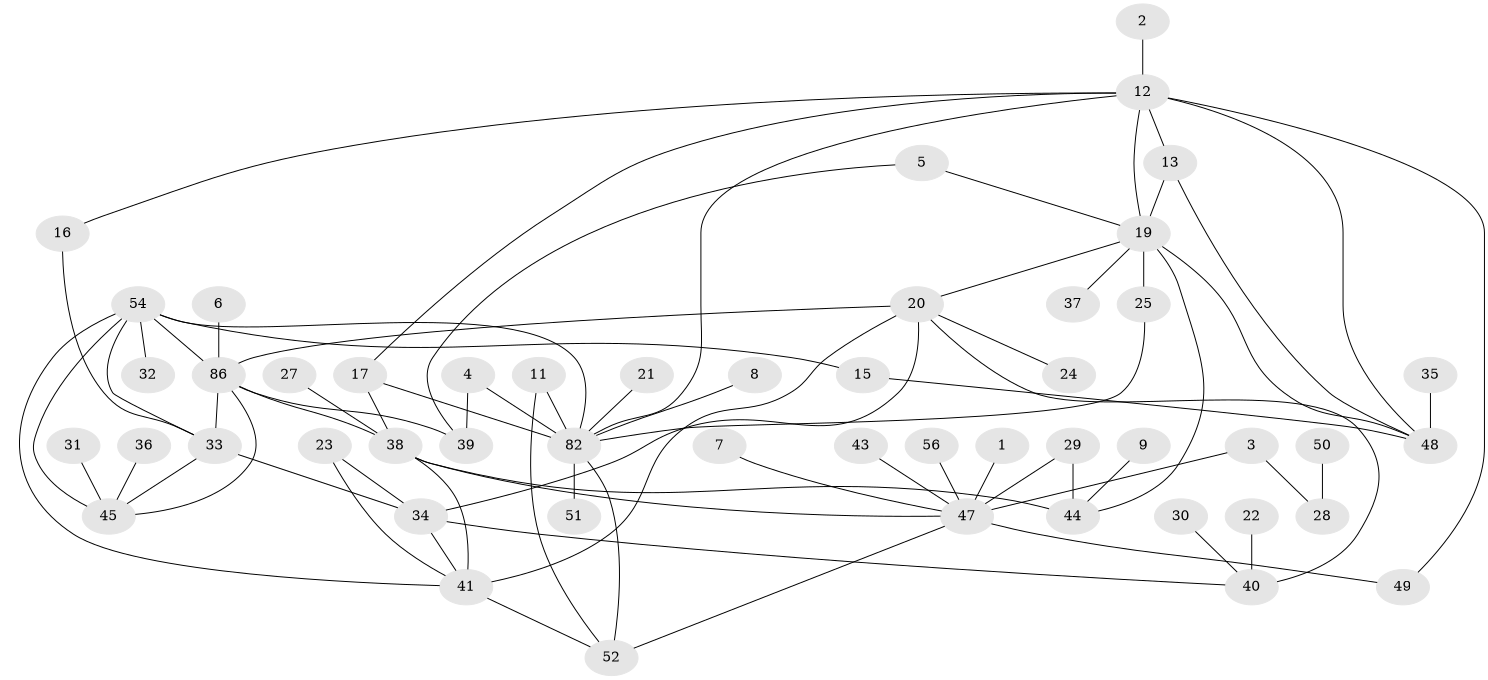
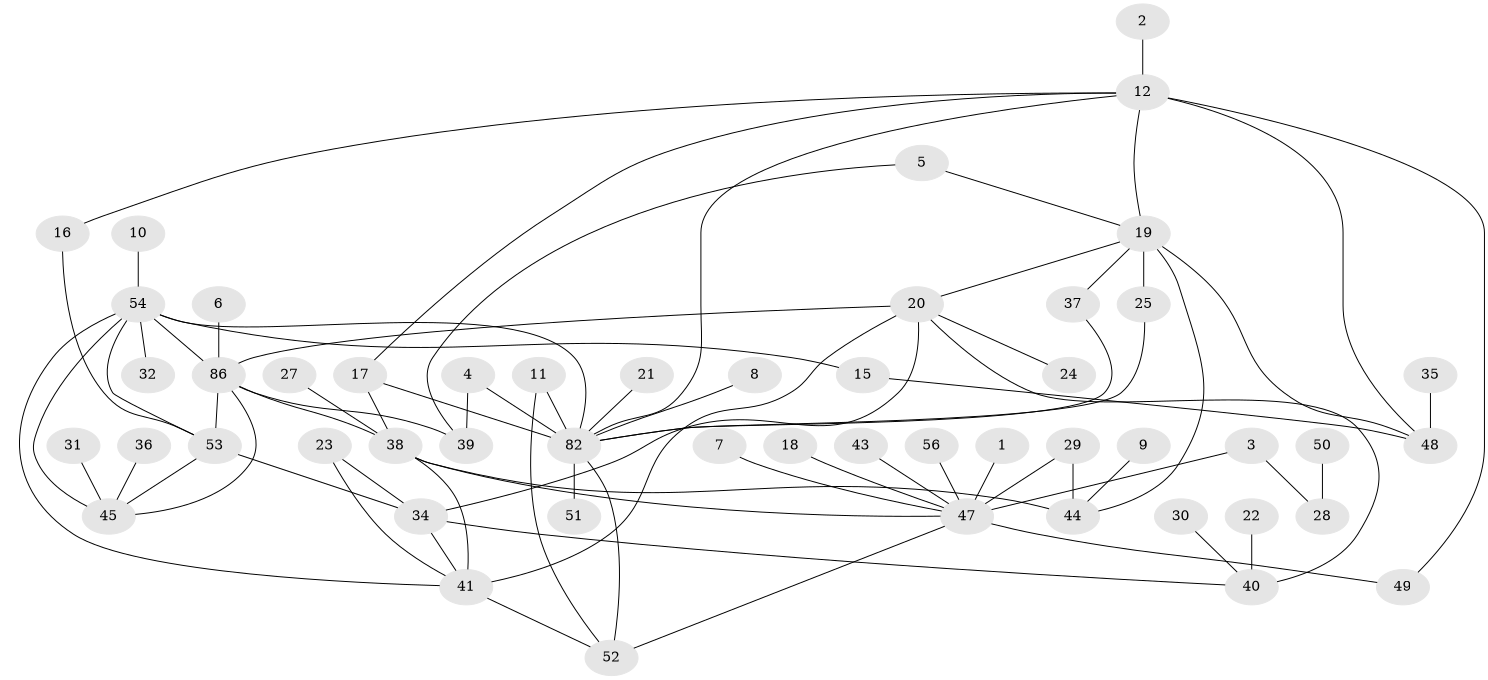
(1170, 163) -> none
none -> (138, 234)
none -> (894, 422)
(215, 446) -> (215, 446)
none -> (790, 446)
